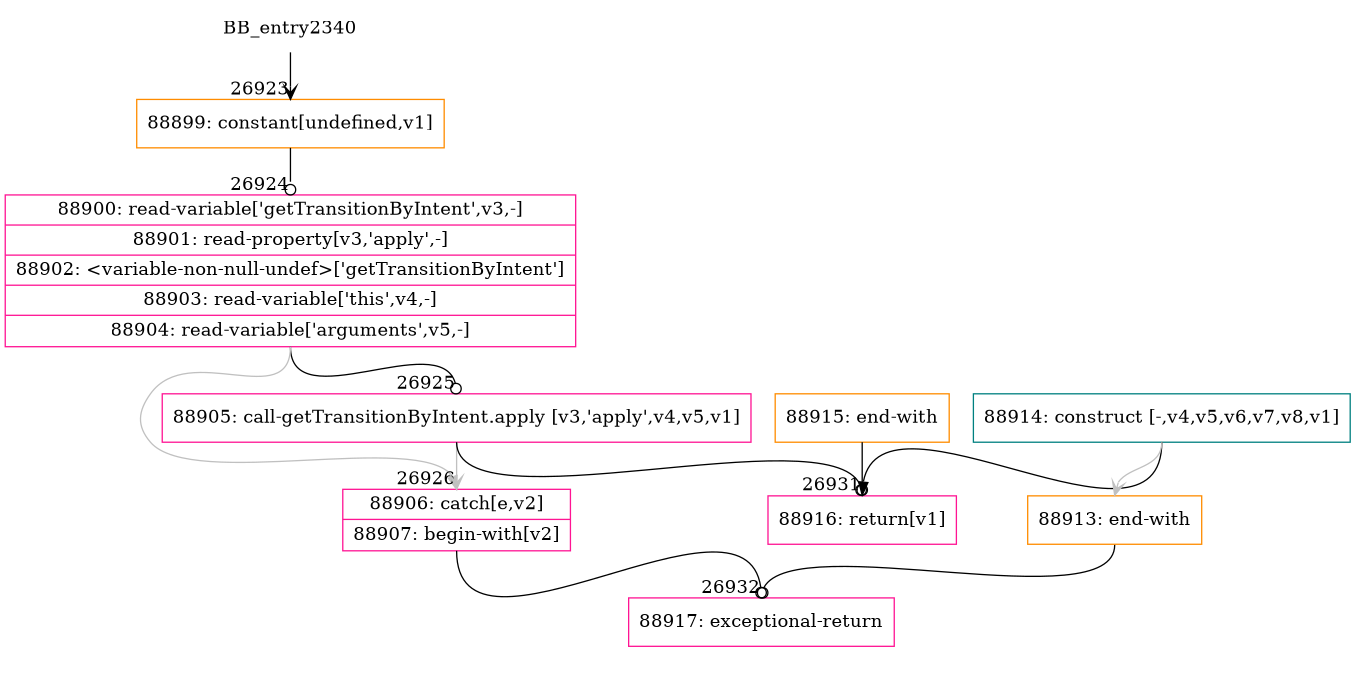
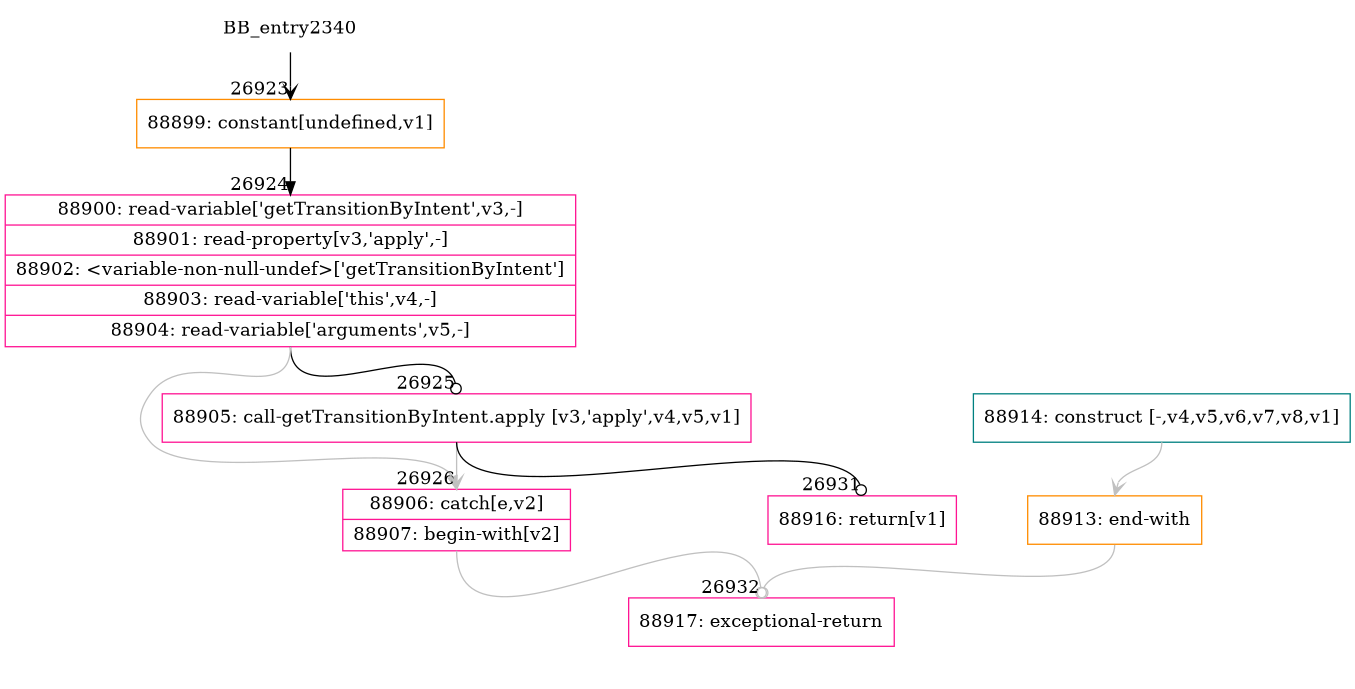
(290, 165) -> (290, 165)
(862, 418) -> none
(1019, 471) -> none
(943, 572) -> (943, 572)
(604, 576) -> (604, 576)
